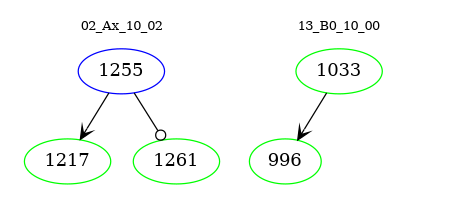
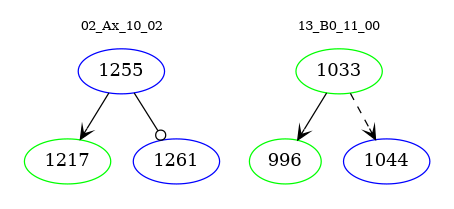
(339, 27) -> (339, 27)
(176, 161) -> (176, 161)
none -> (387, 161)
